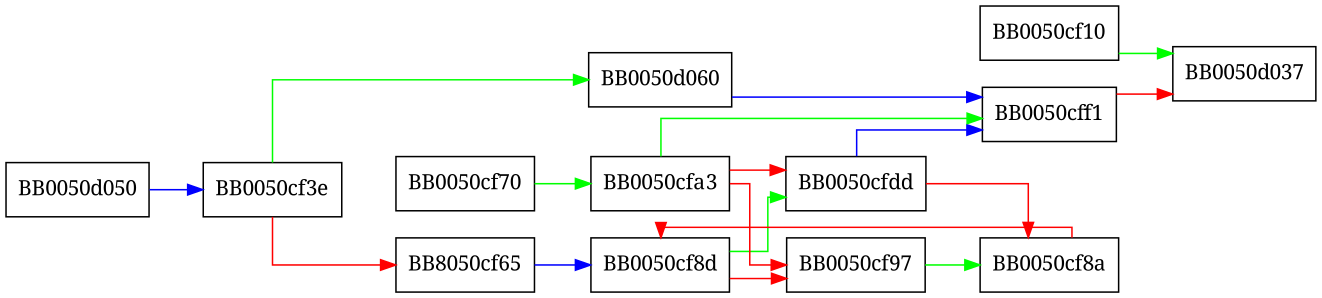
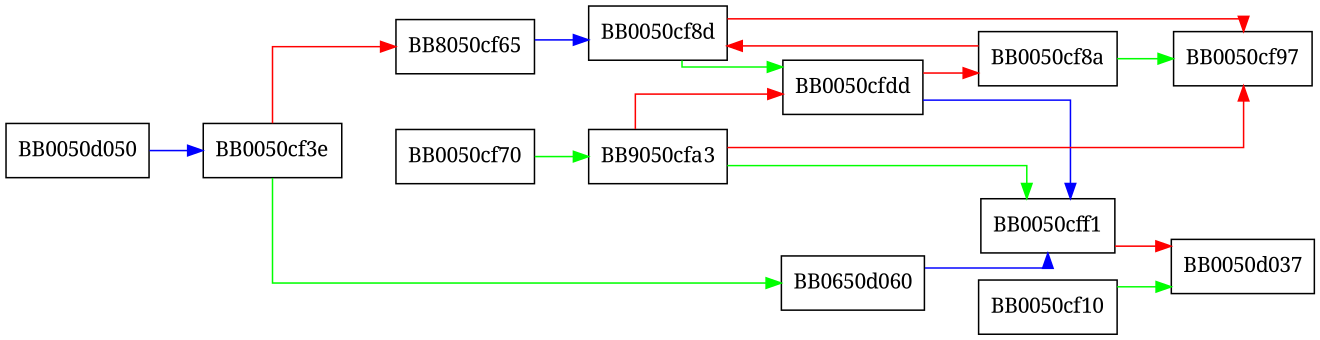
(660, 80) -> (853, 283)
(660, 184) -> (658, 157)
(945, 265) -> (1138, 59)
